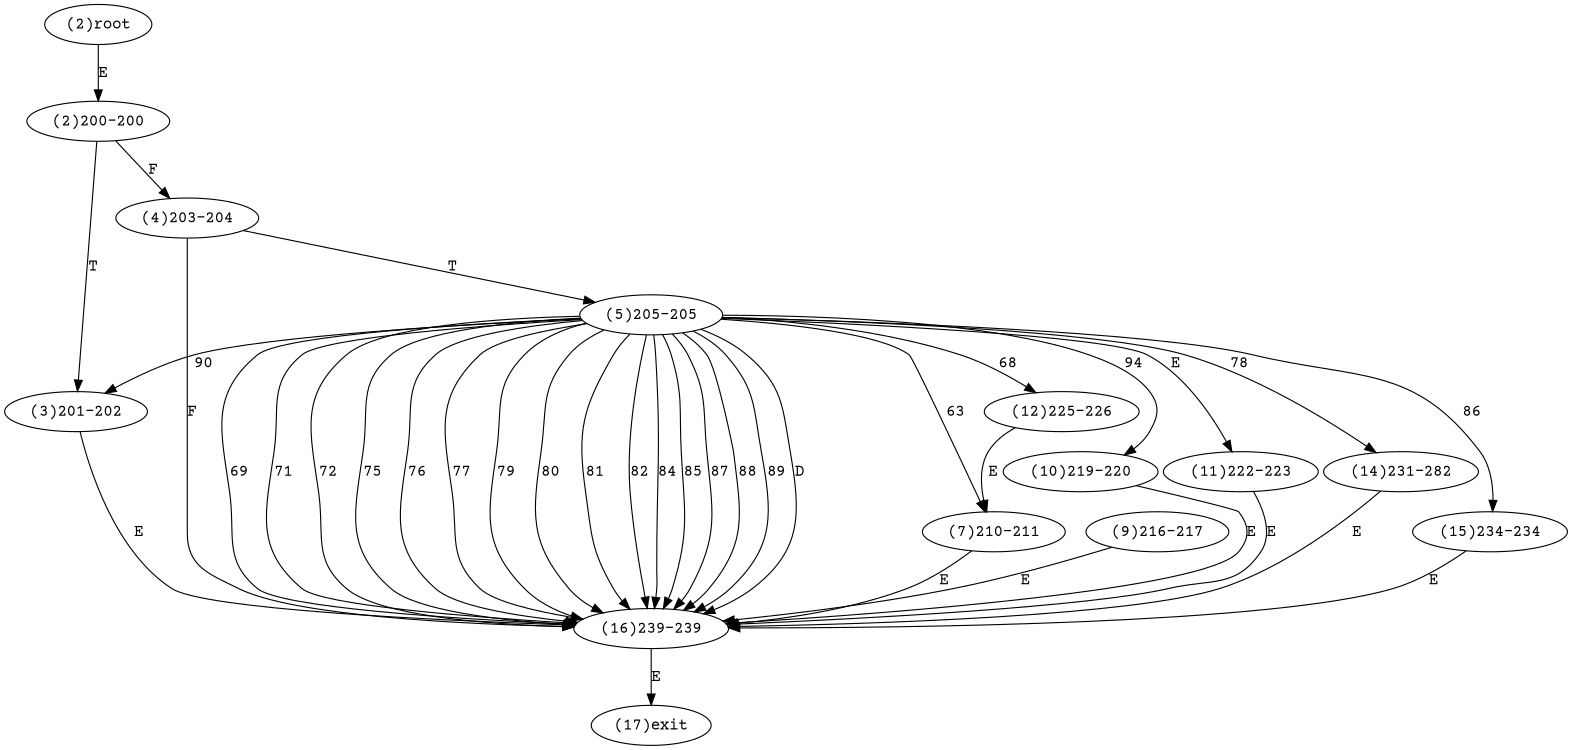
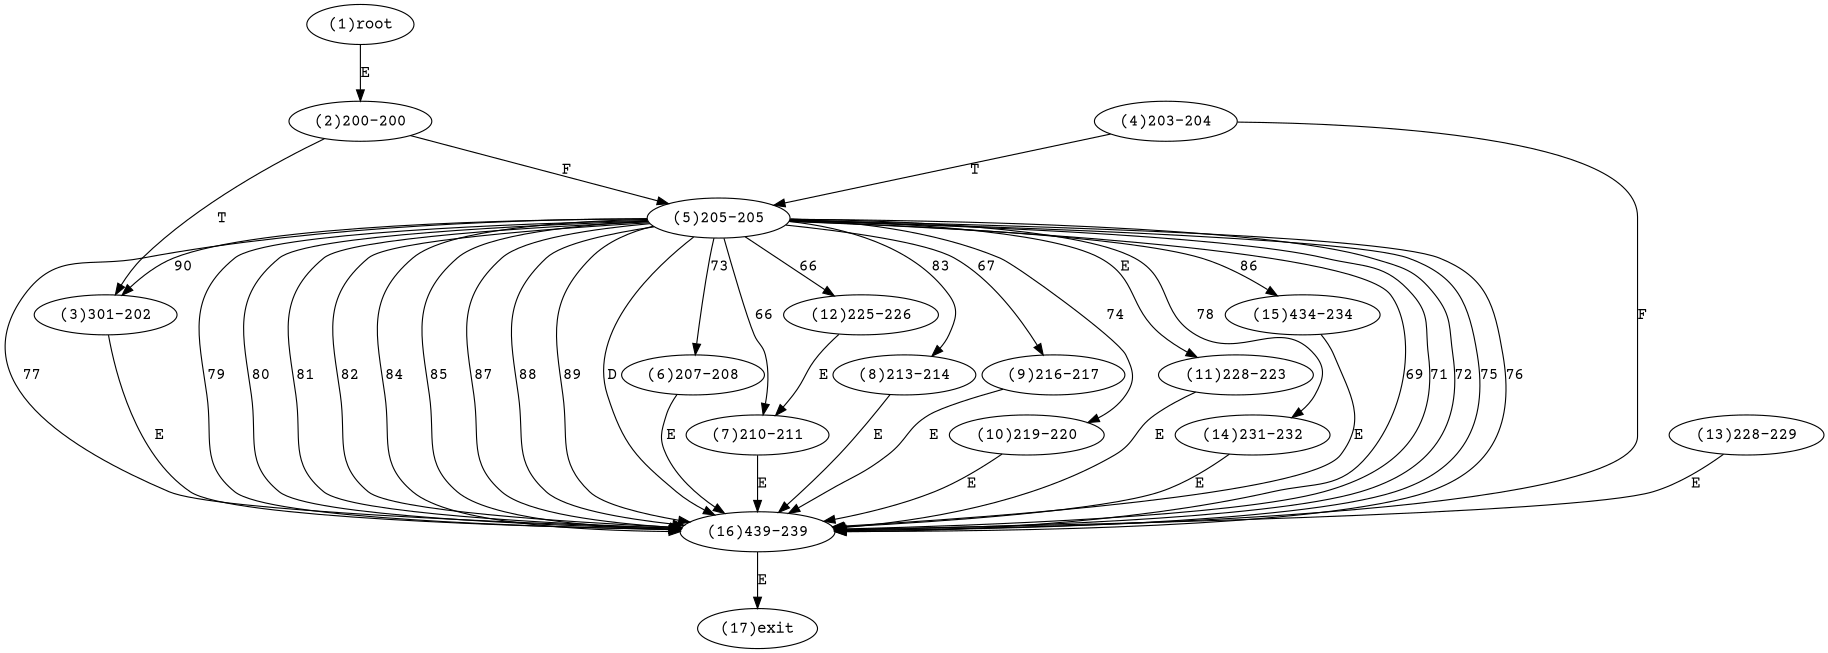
(98, 24) -> (360, 24)
(139, 166) -> (534, 168)
none -> (931, 249)
(1008, 363) -> (808, 266)
(1133, 363) -> (1115, 315)
none -> (693, 375)
none -> (904, 375)
(76, 412) -> (106, 315)
(955, 412) -> (764, 315)
none -> (1747, 435)
(1241, 472) -> (1236, 375)
(1401, 472) -> (1253, 435)
(1490, 532) -> (1303, 315)
(651, 629) -> (758, 532)
